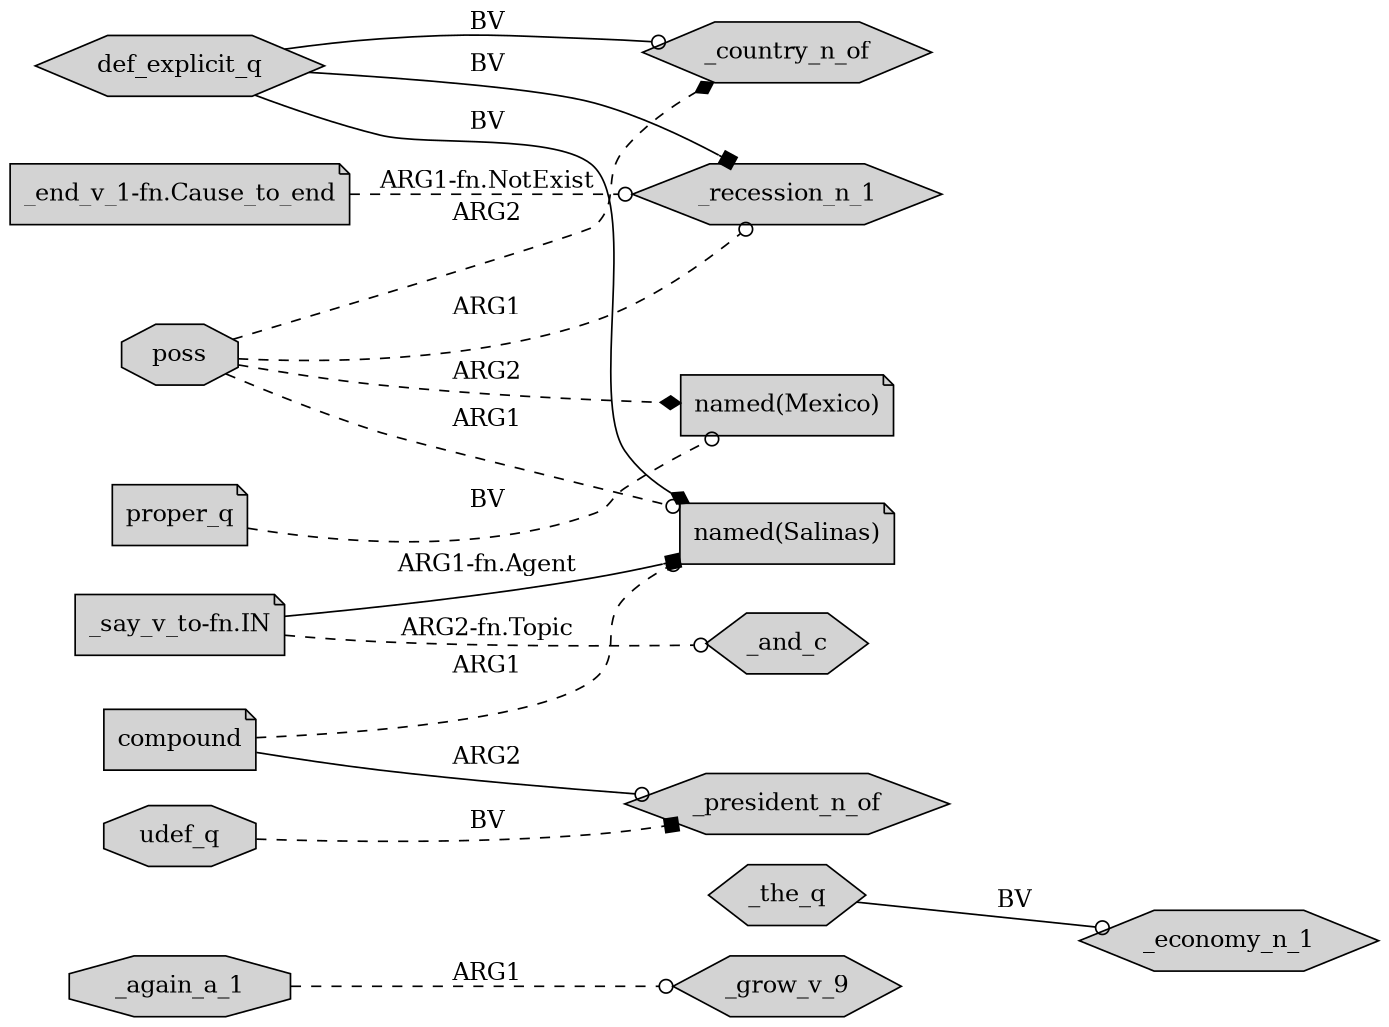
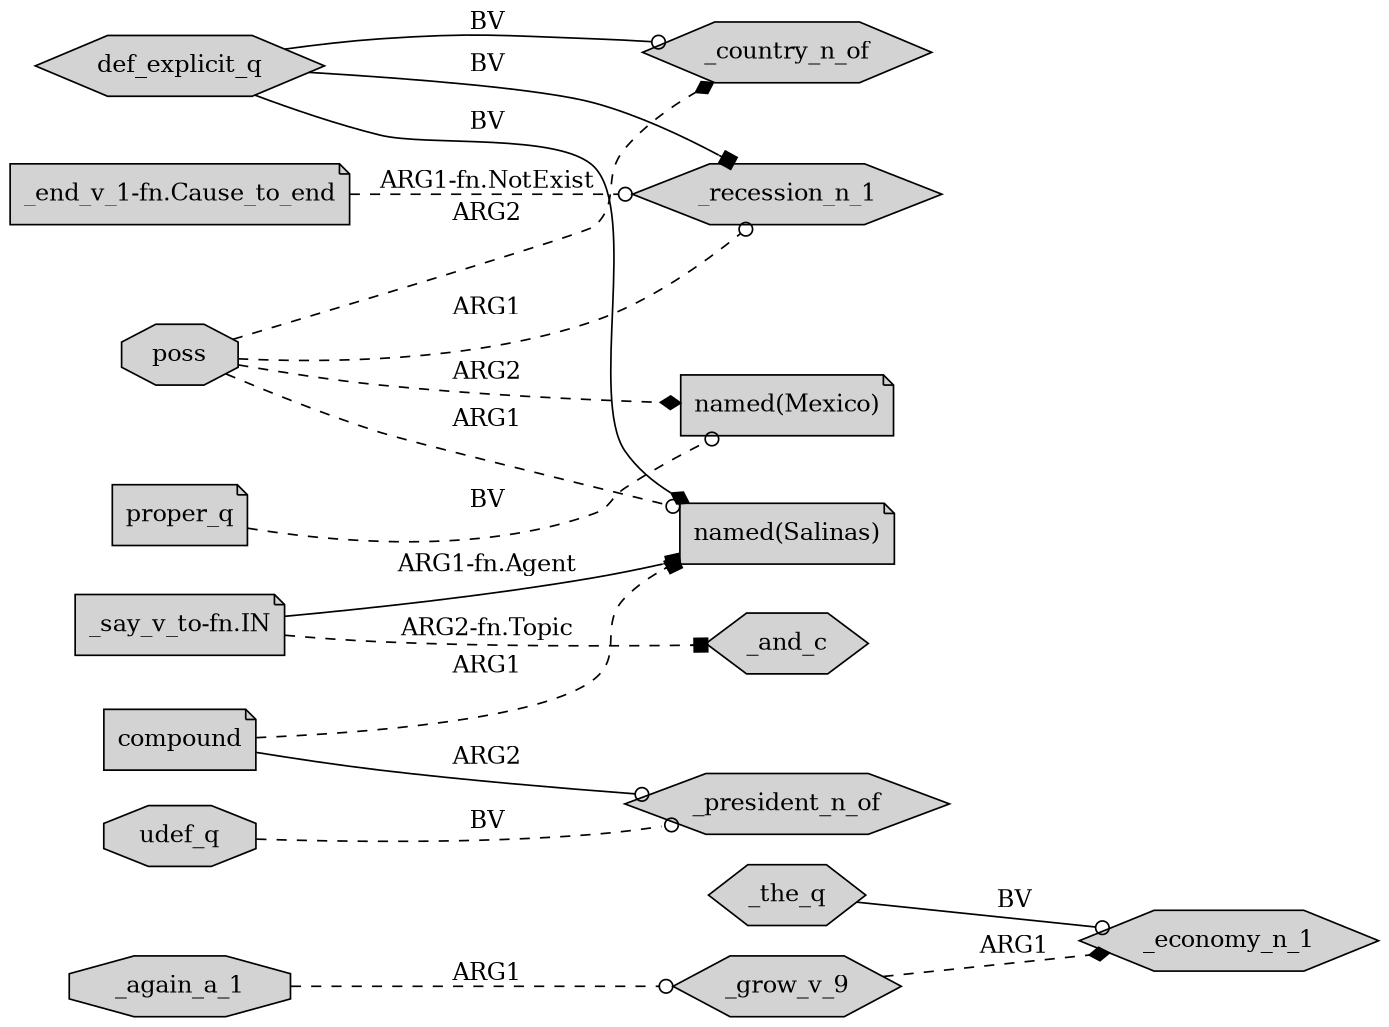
(489, 645) -> (489, 645)
(499, 713) -> (499, 713)
(459, 841) -> (459, 841)
none -> (986, 966)
